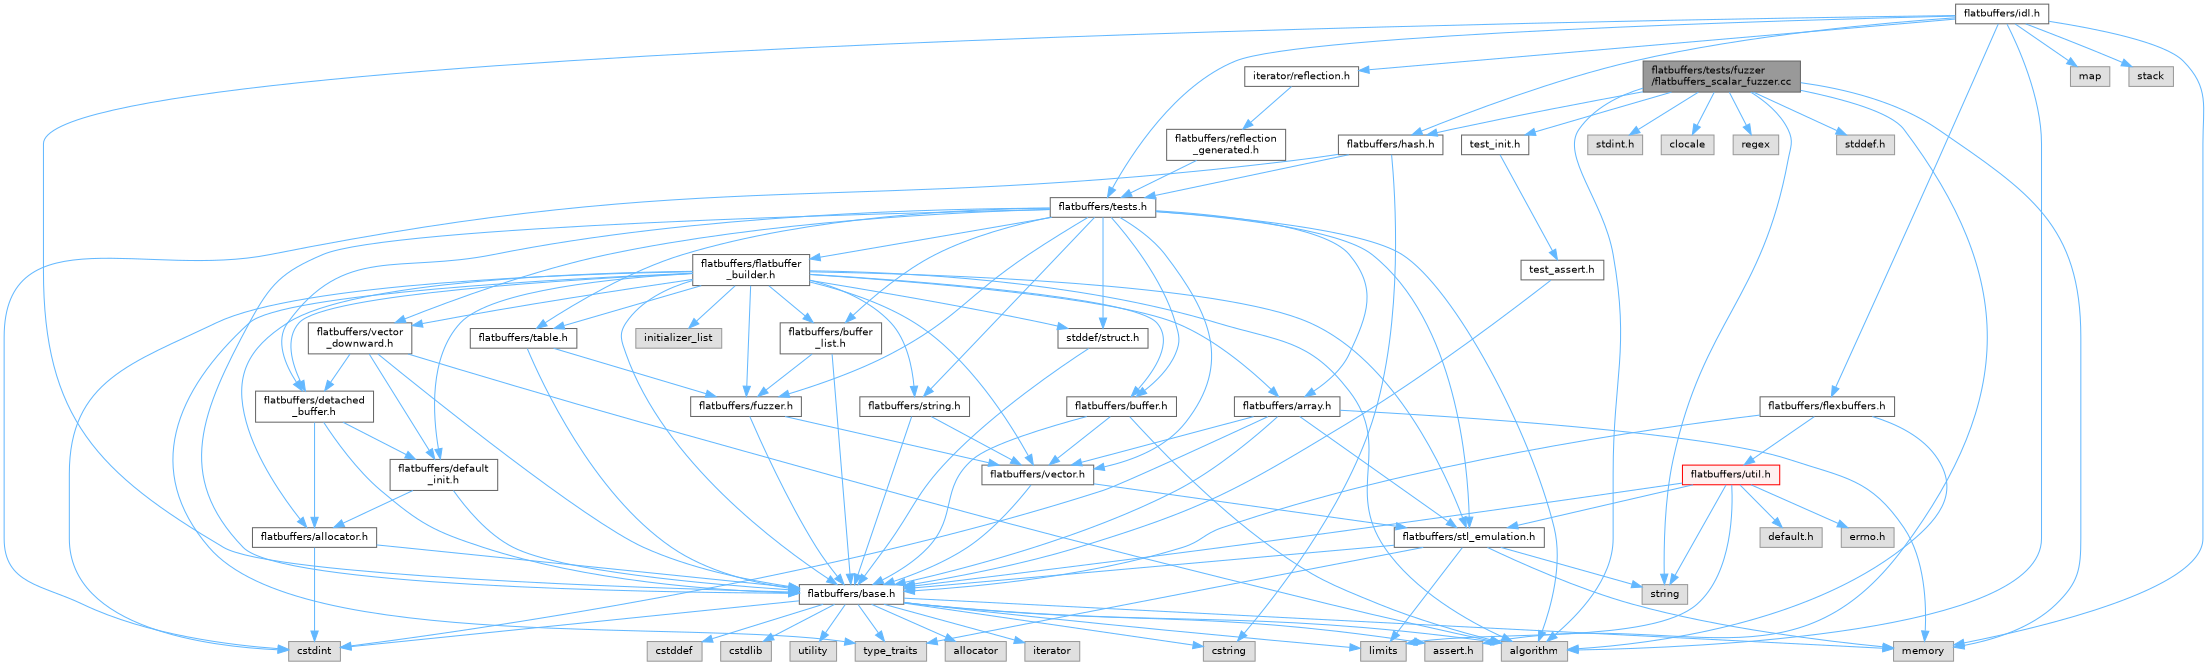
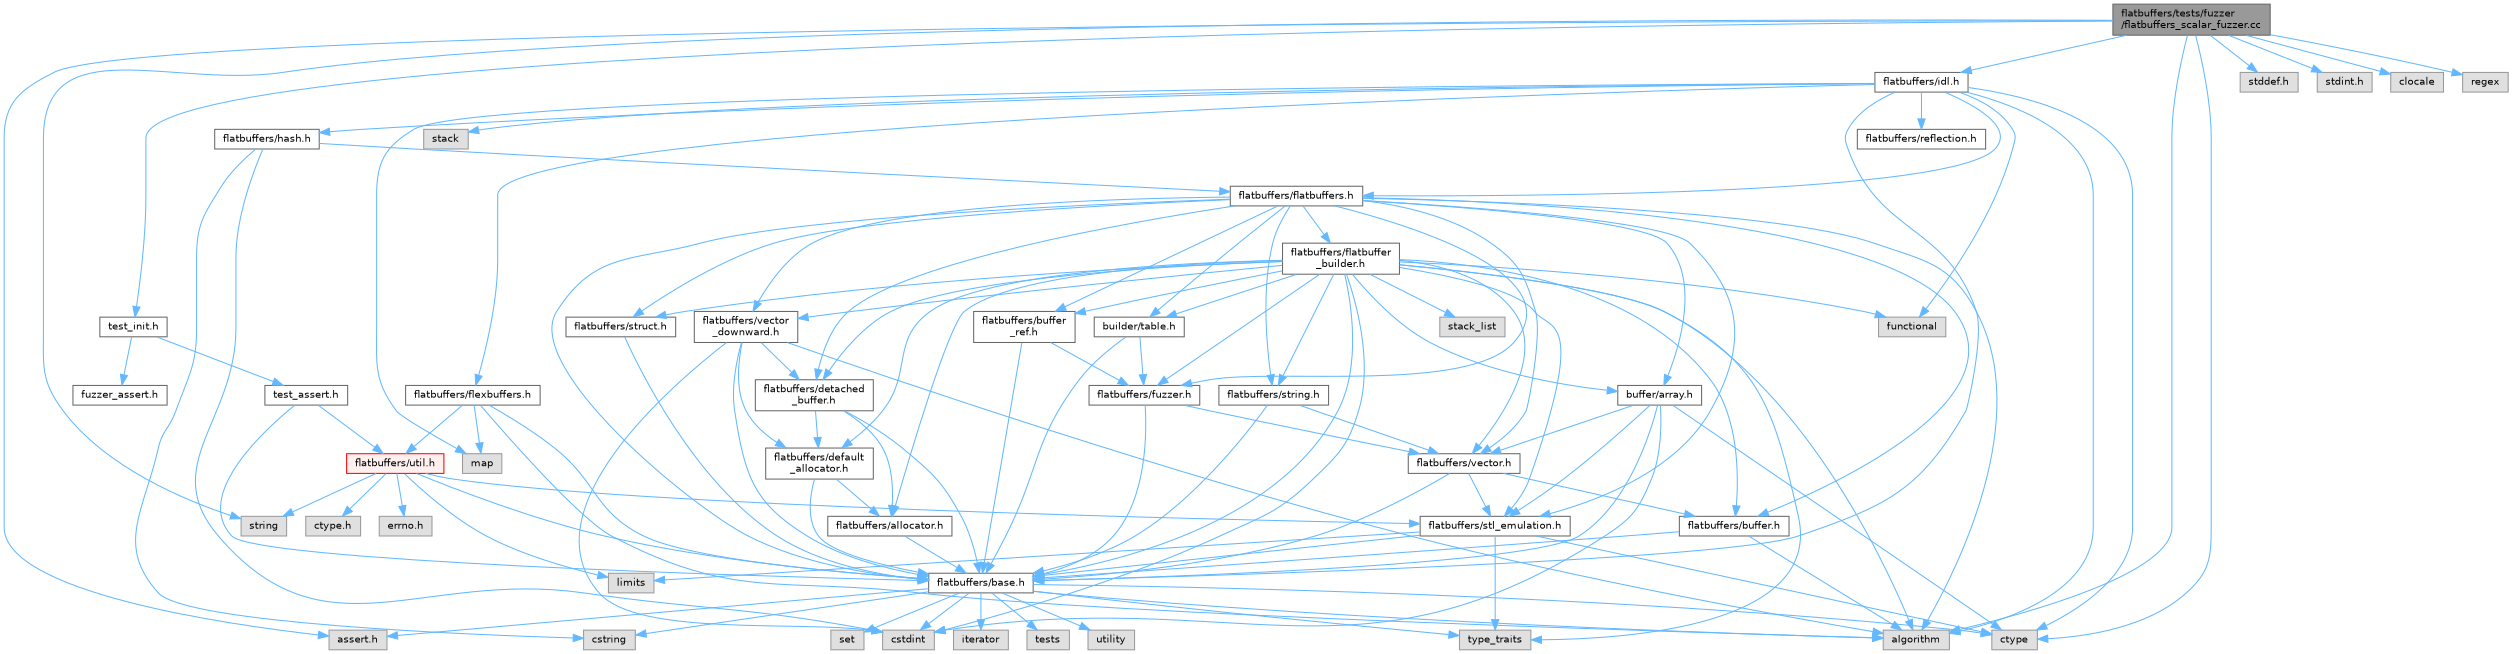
(1302, 77) -> (1921, 139)
(1540, 111) -> (2049, 53)
(1226, 145) -> none
(1103, 207) -> (1297, 196)
none -> (1912, 327)
(524, 338) -> (1139, 327)
(679, 338) -> (1472, 327)
(831, 338) -> (1024, 327)
(1103, 338) -> (621, 327)
none -> (120, 395)
(1287, 407) -> (1660, 395)
none -> (477, 424)
none -> (347, 426)
(1084, 437) -> (1589, 493)
(444, 475) -> (820, 464)
(1791, 538) -> (333, 526)
(1566, 566) -> none
(315, 589) -> (581, 553)
(1127, 626) -> none
(675, 651) -> (1048, 640)
(746, 651) -> none
(976, 651) -> (847, 640)
(1924, 651) -> (2015, 640)
